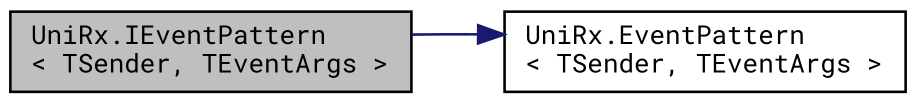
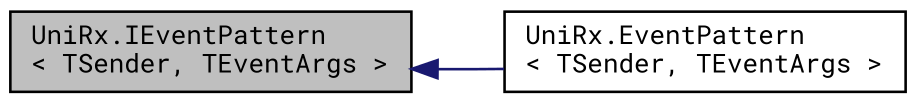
(445, 34) -> (471, 69)
